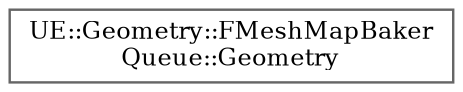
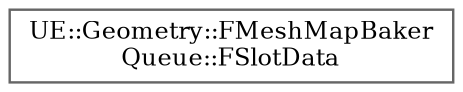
(231, 46) -> (231, 46)
